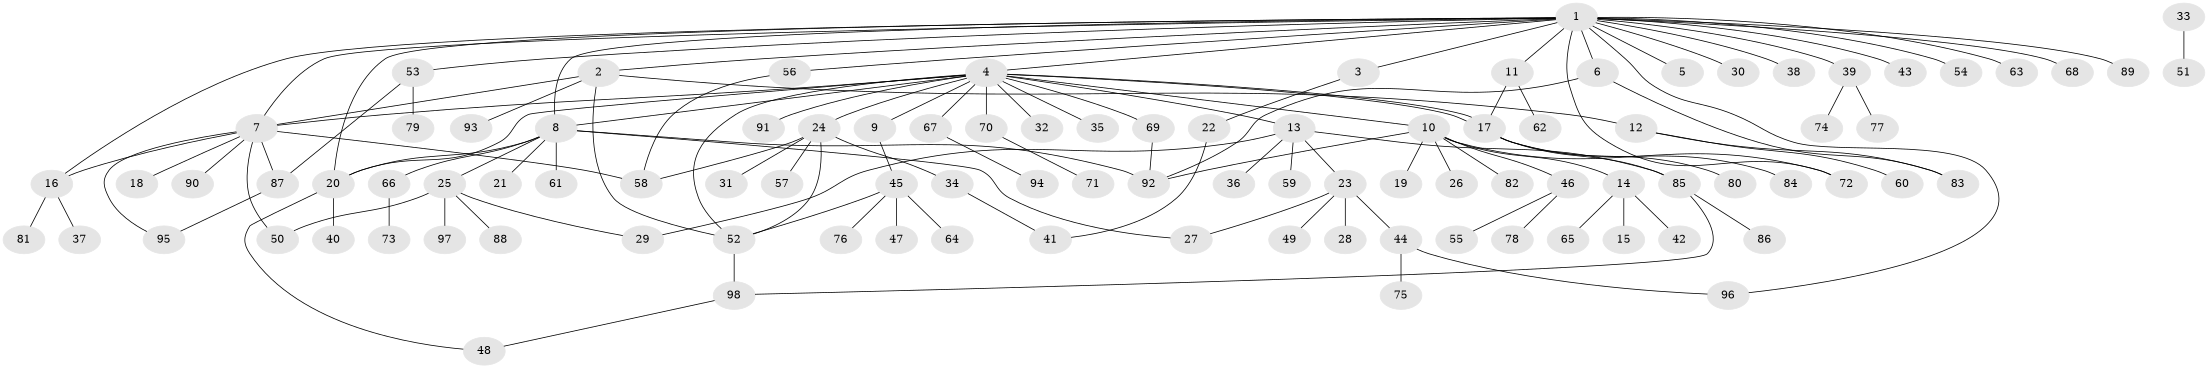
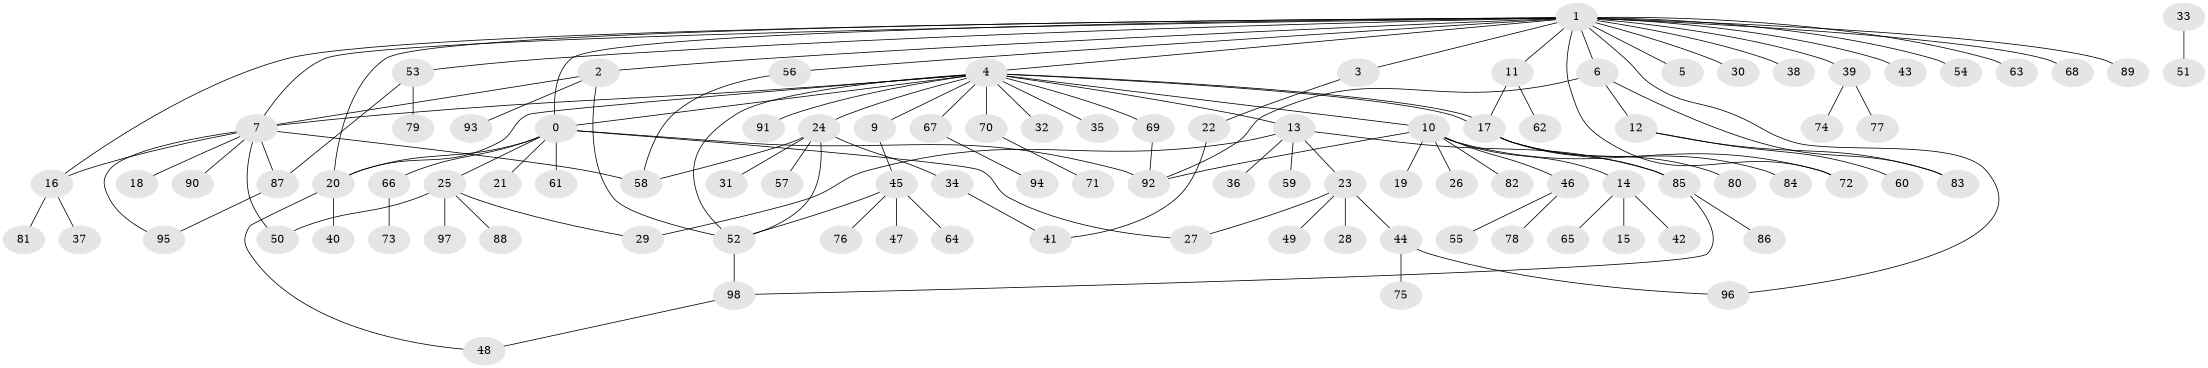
(1044, 94) -> (1617, 101)
(556, 128) -> (556, 128)
